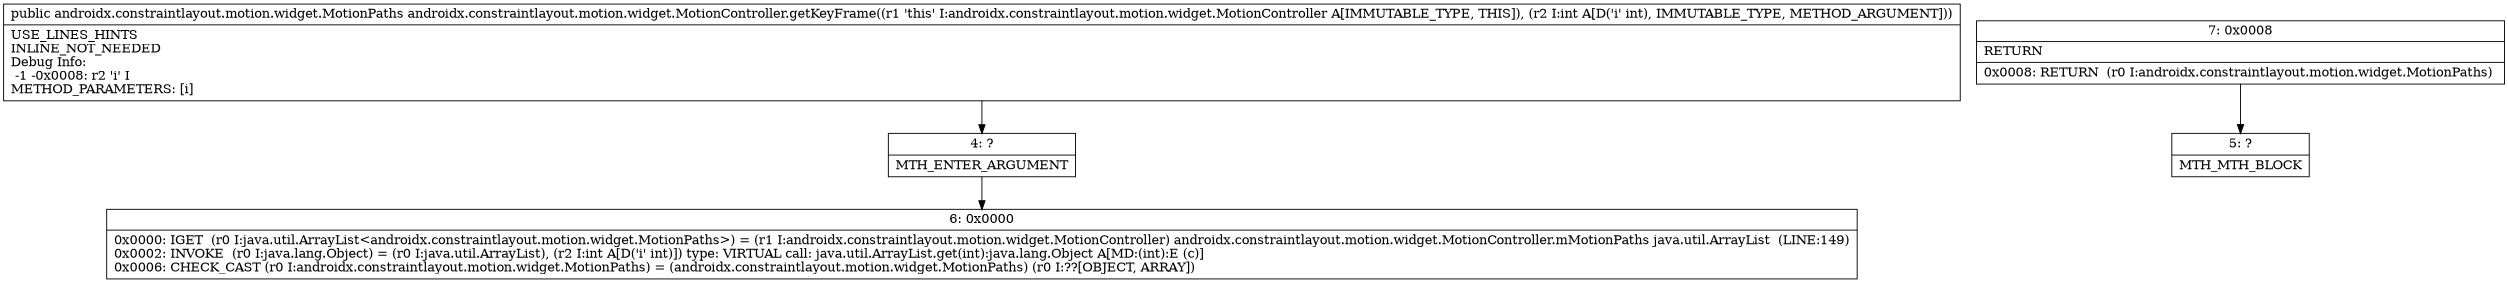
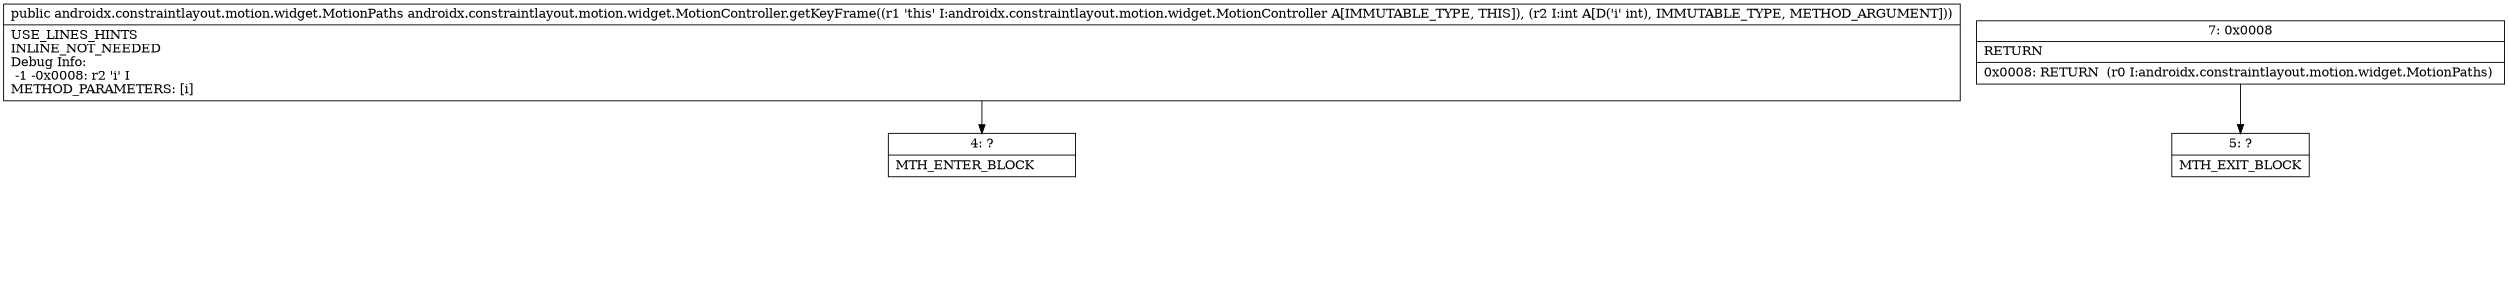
(982, 165) -> (965, 165)
(2241, 165) -> (2241, 165)
(982, 244) -> none
